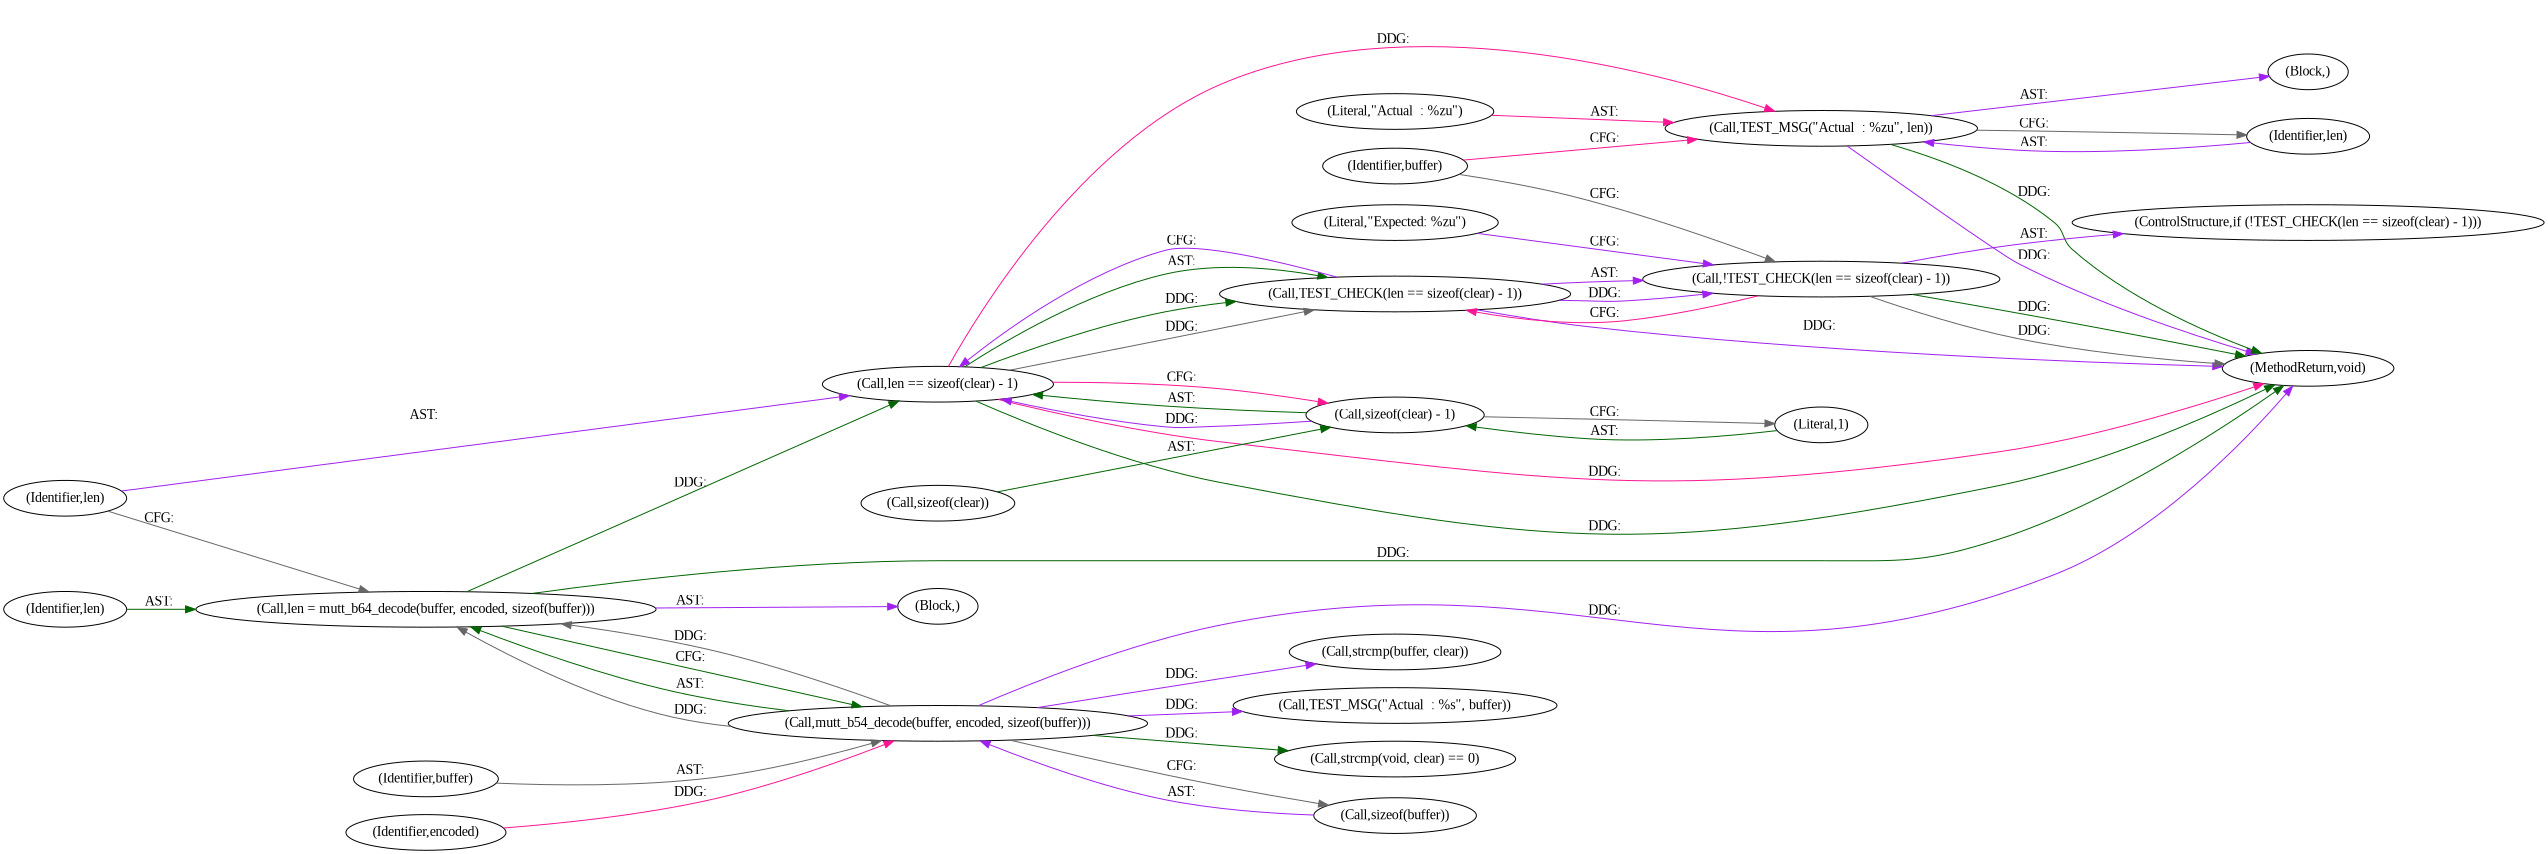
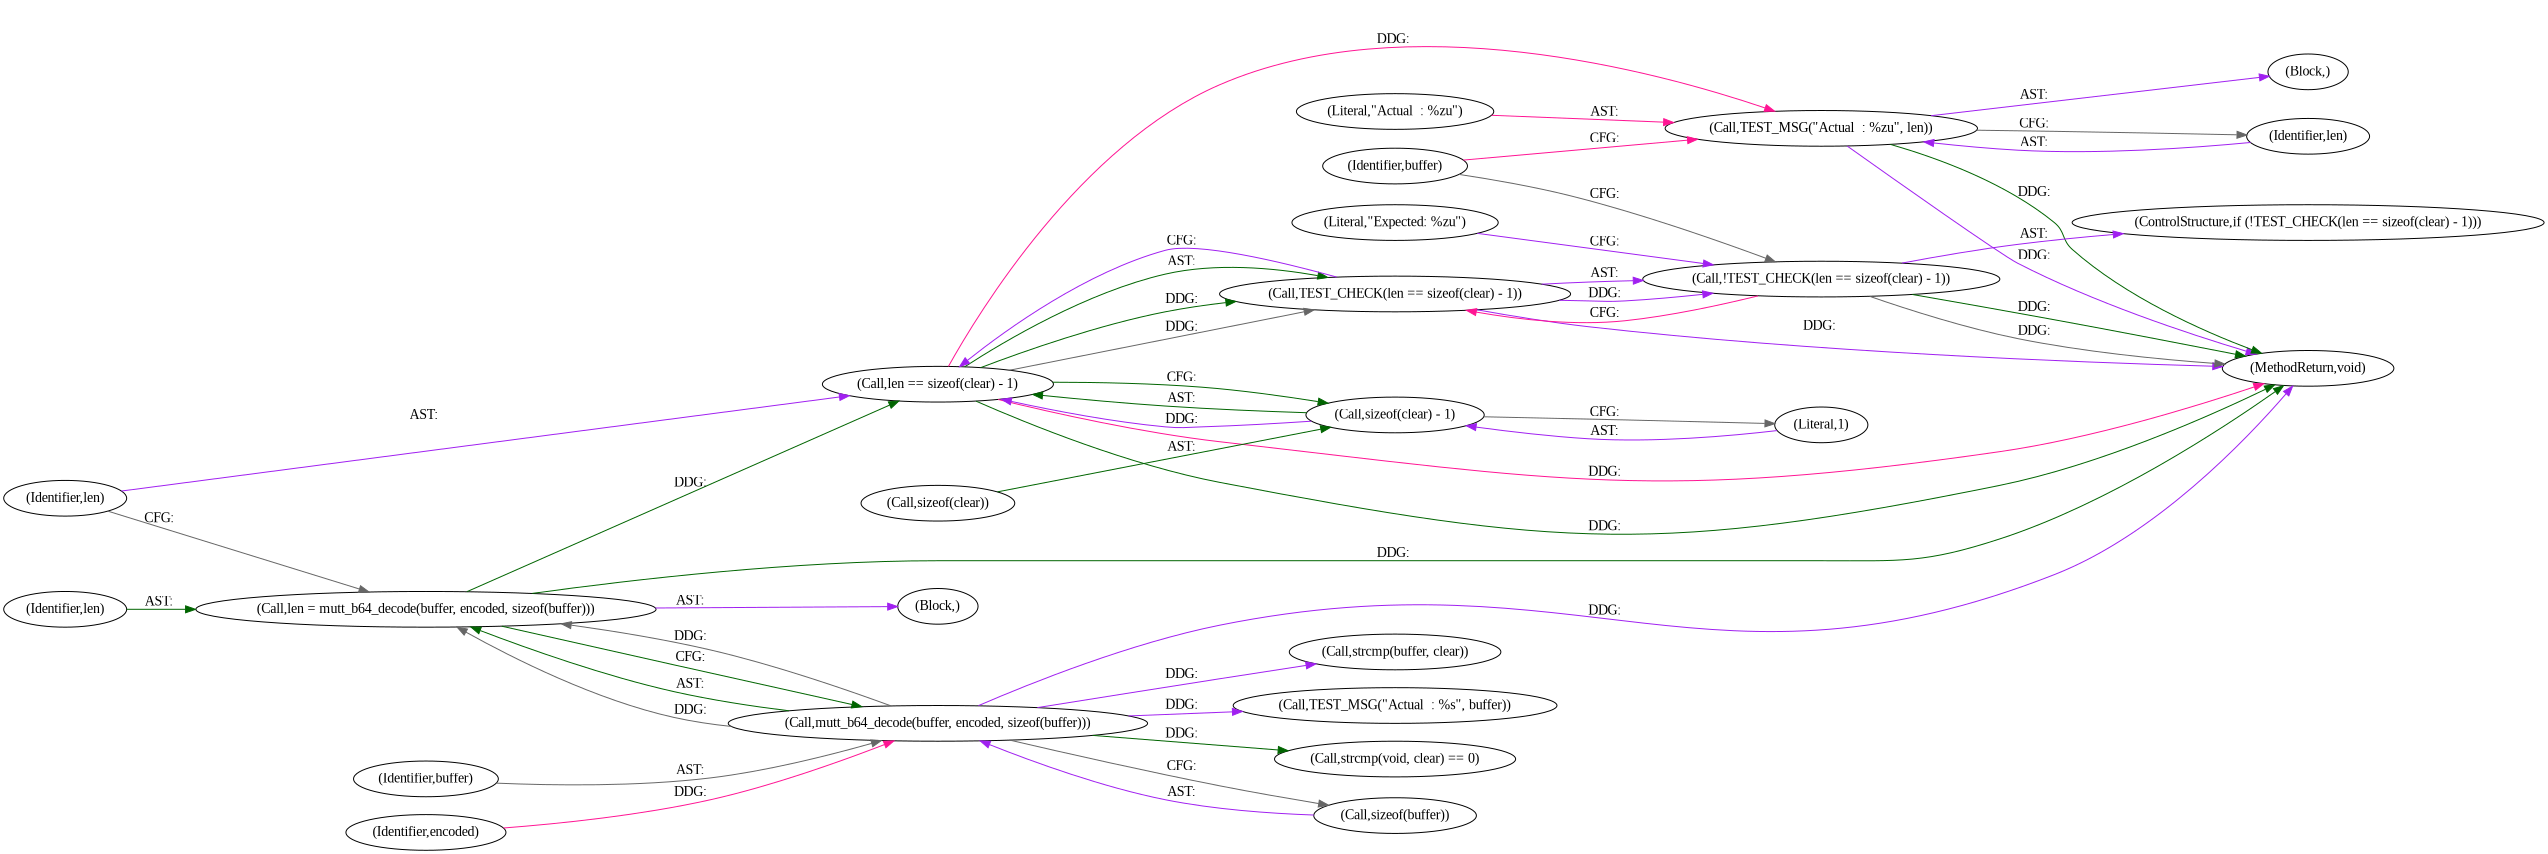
(1186, 386) -> (1186, 386)
(1626, 440) -> (1626, 440)
(938, 723) -> (938, 723)
